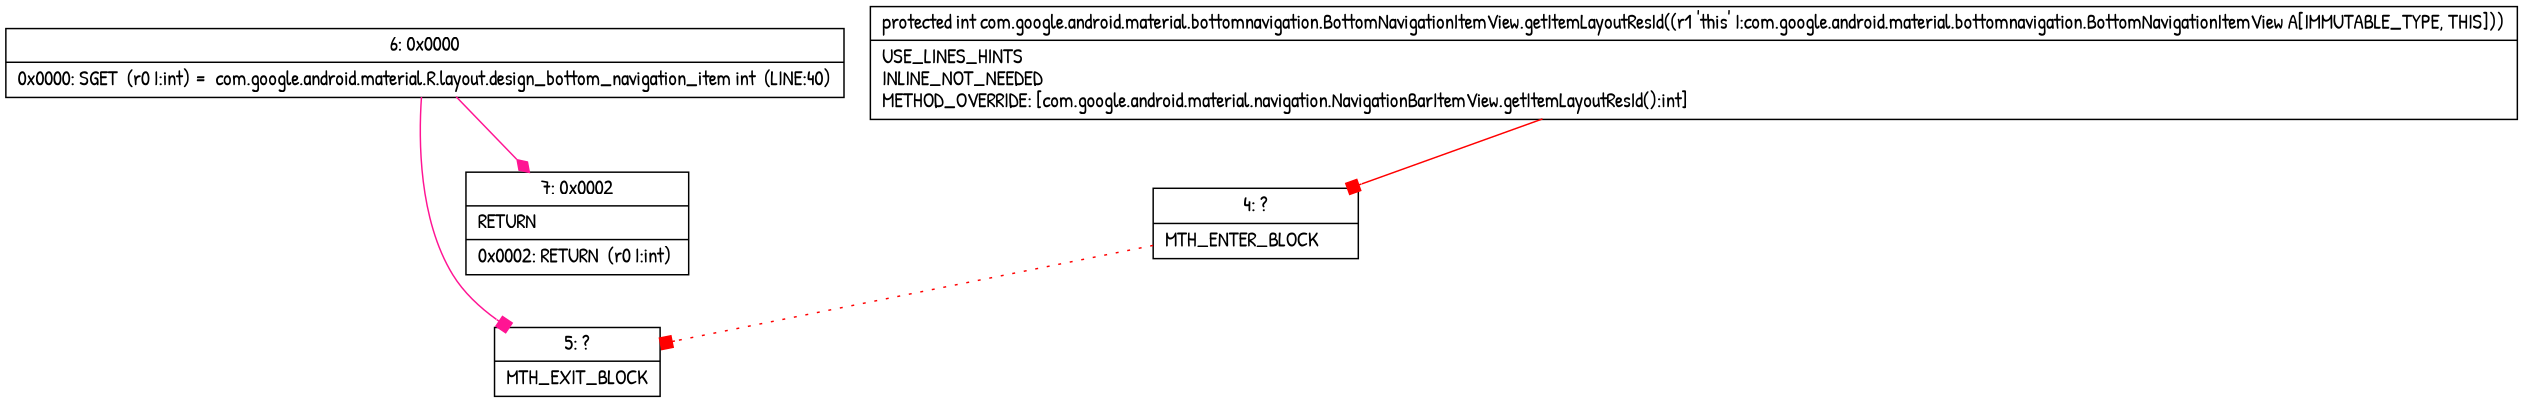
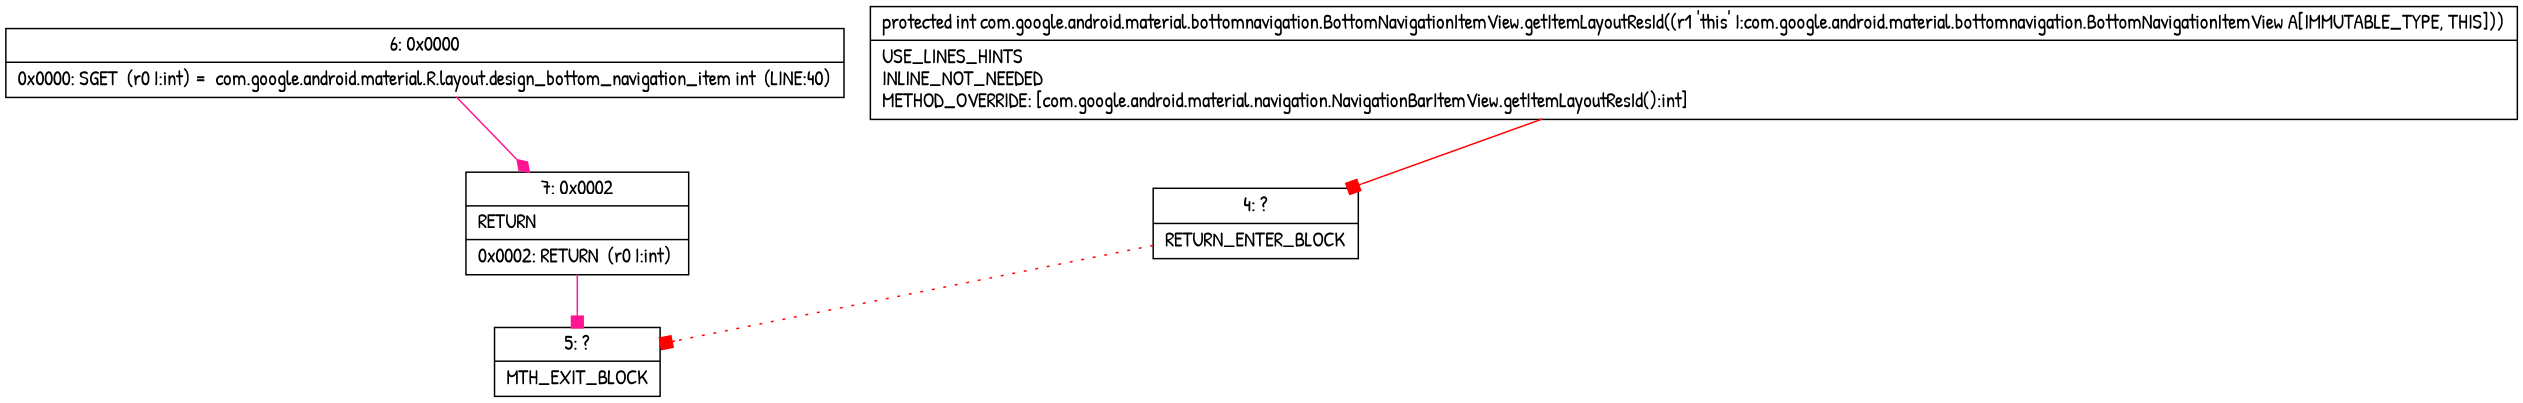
(431, 219) -> (577, 294)
(1243, 240) -> (1256, 240)
